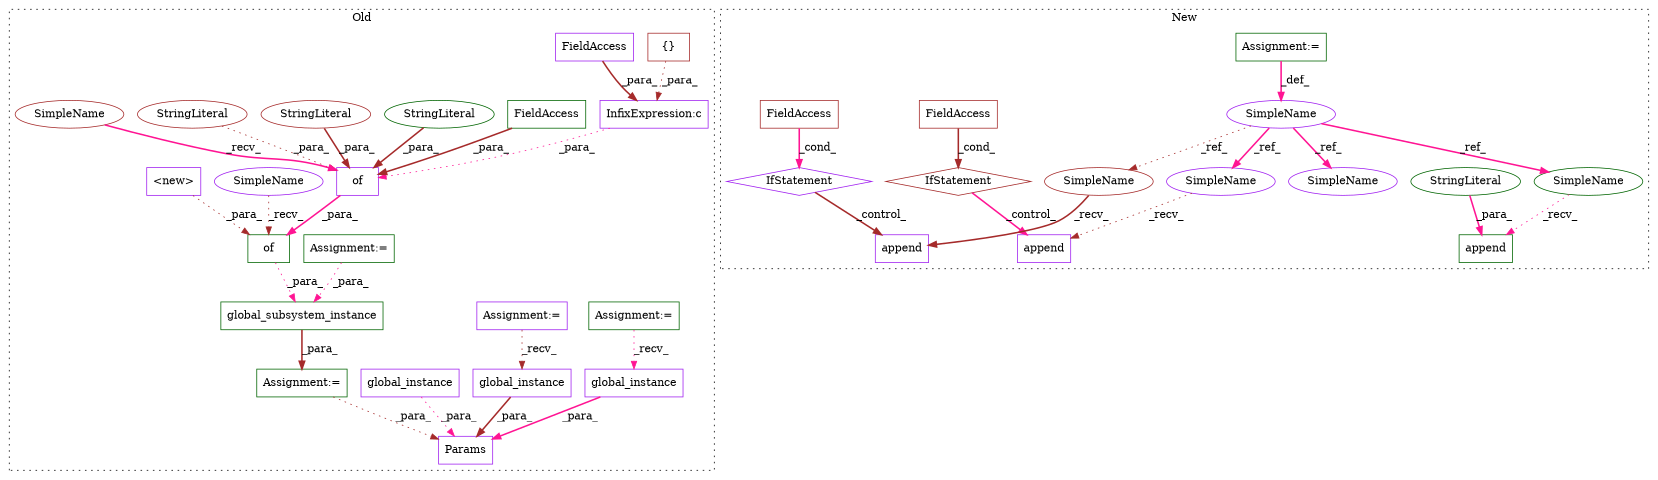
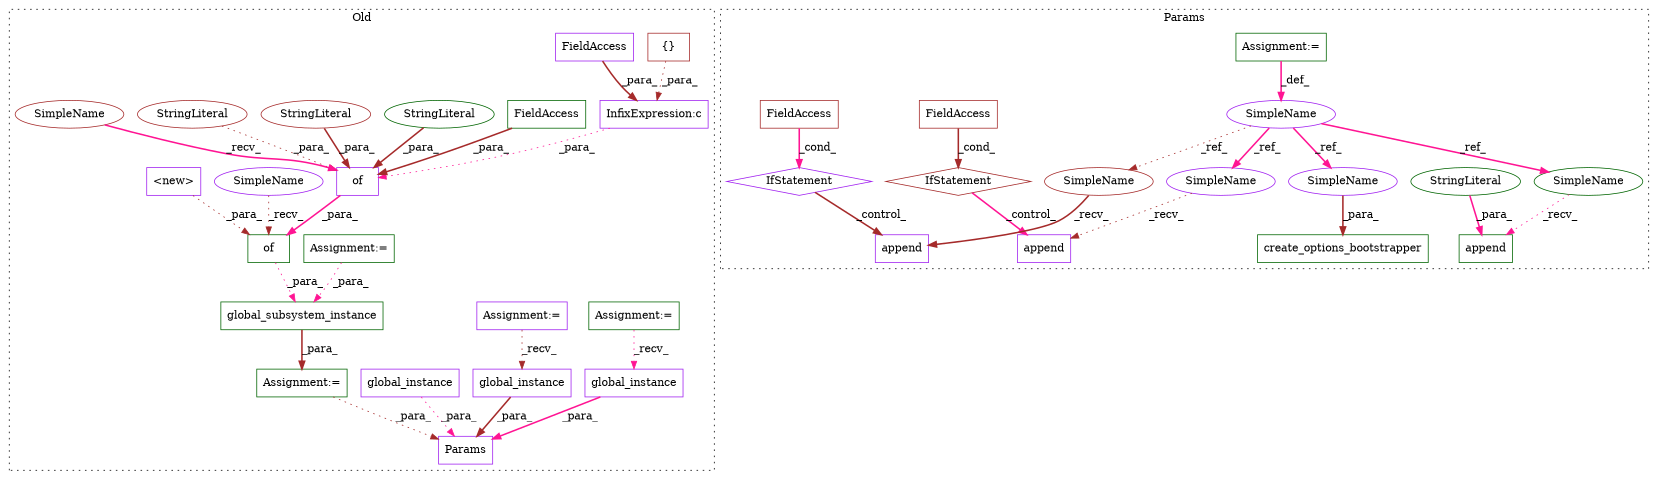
(1185, 18) -> (1185, 18)
none -> (1343, 249)
